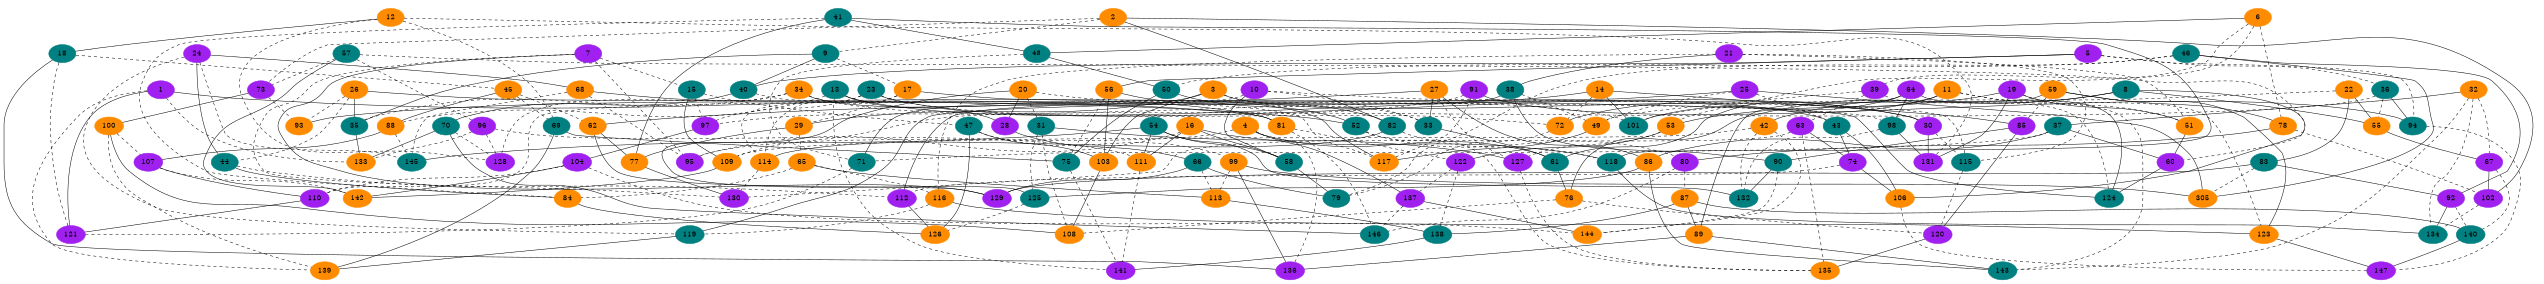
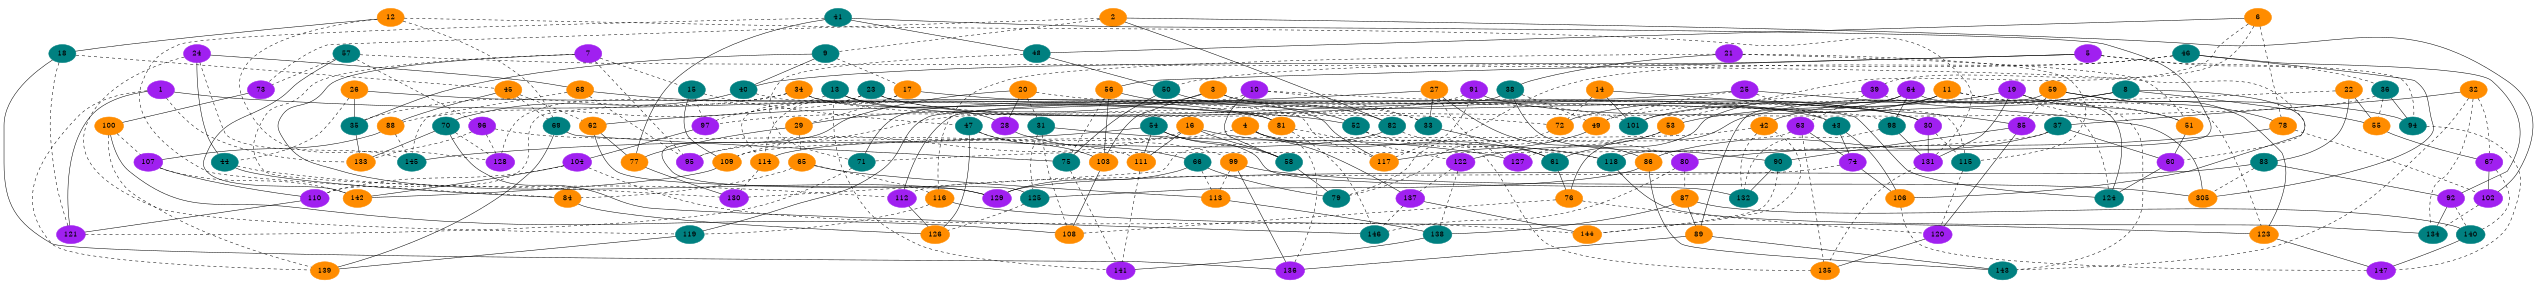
(299, 126) -> none
(1603, 255) -> (1865, 207)
